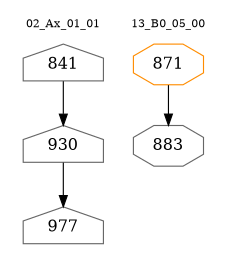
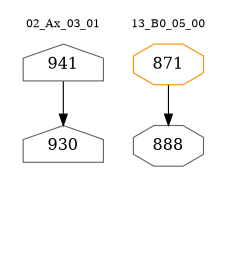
(63, 24) -> (63, 24)
(63, 64) -> (63, 64)
(168, 146) -> (168, 146)
(63, 227) -> none
